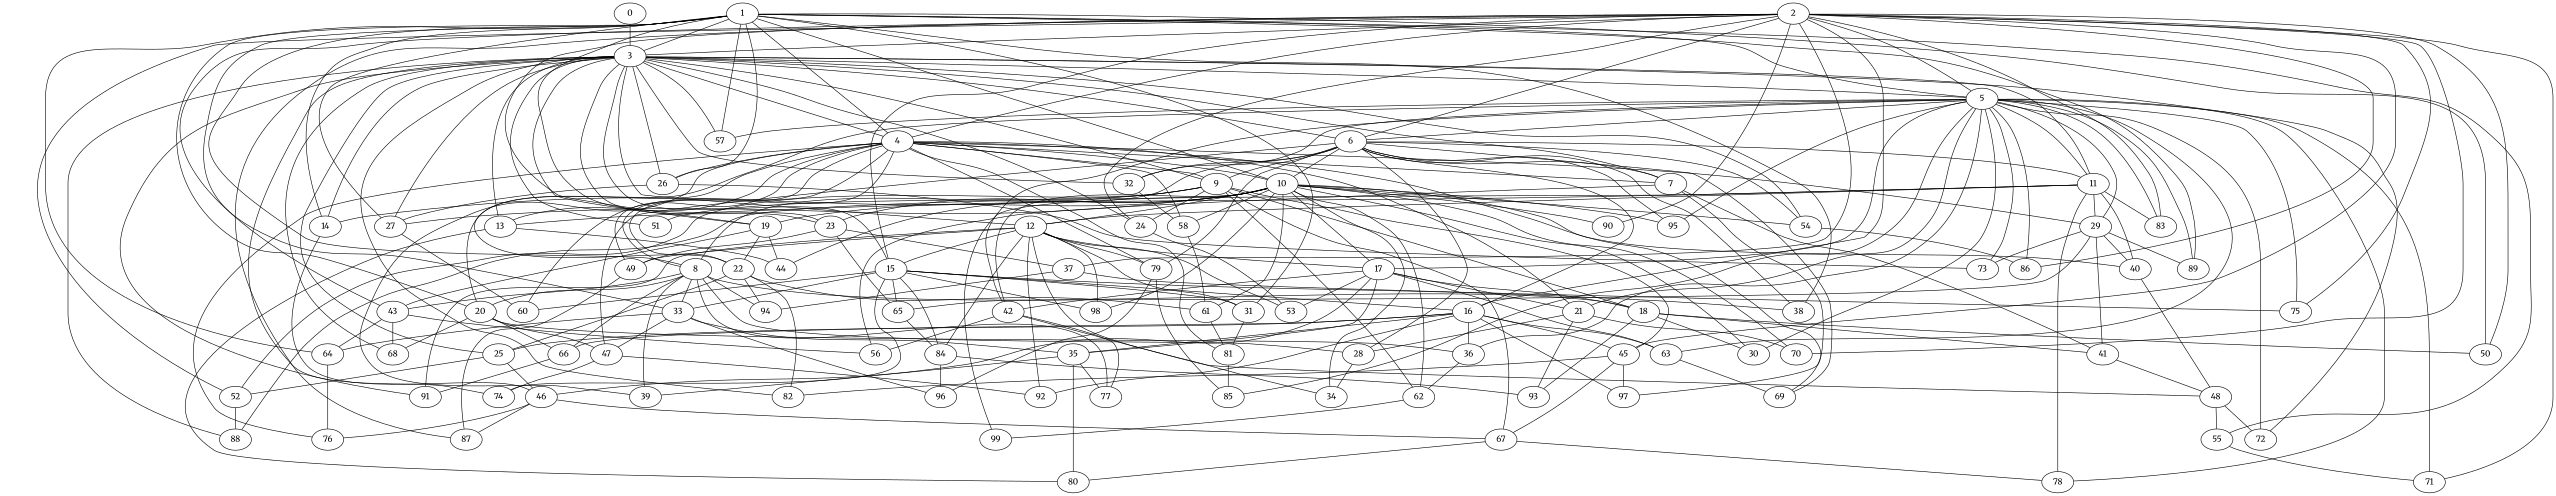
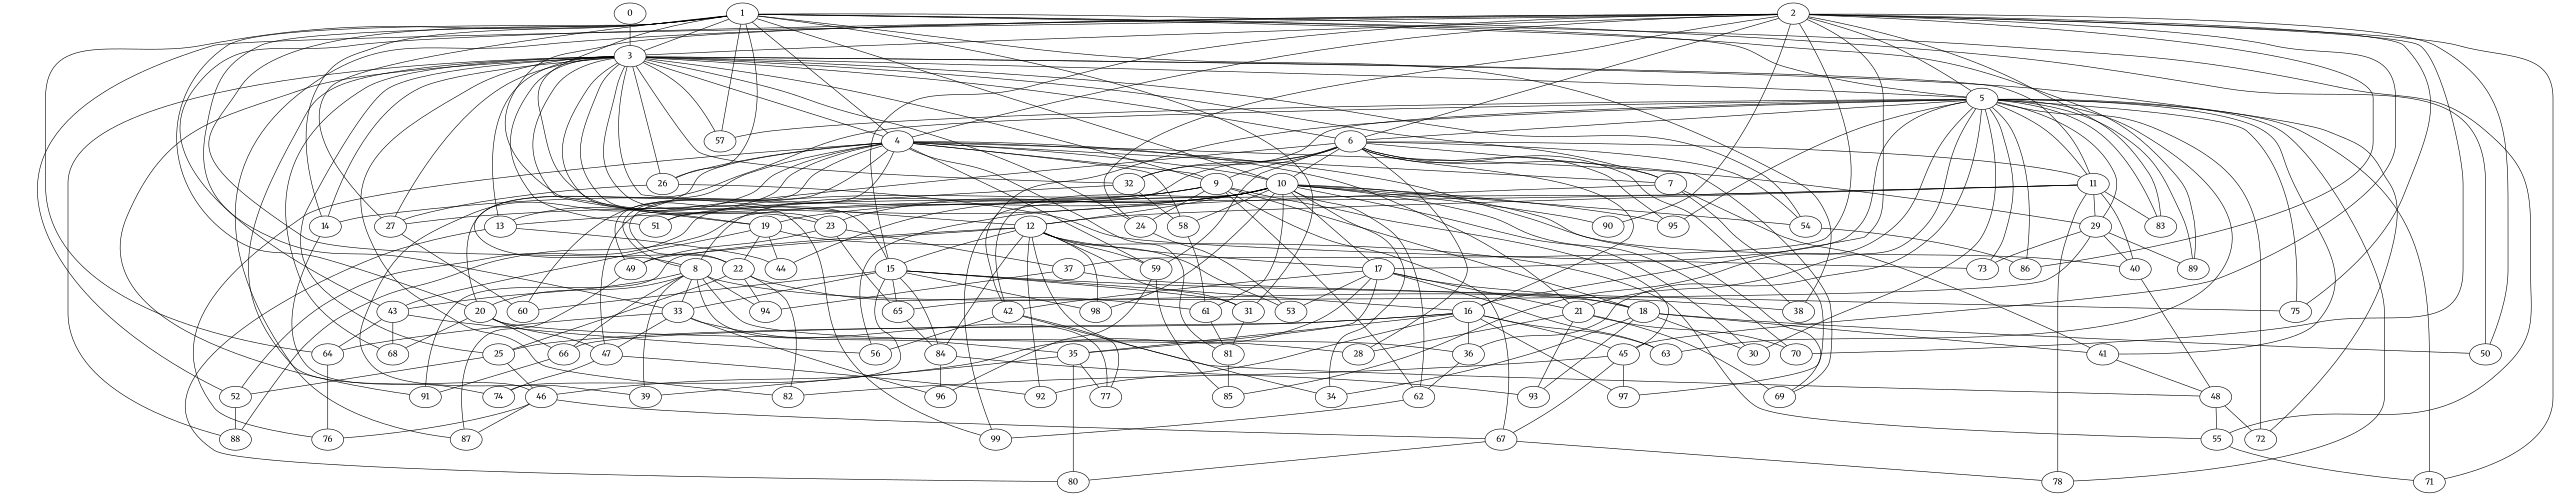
none -> (990, 192)
none -> (815, 248)
(1156, 269) -> (1156, 269)
none -> (1591, 274)
(2099, 290) -> (2299, 195)
(1345, 376) -> (1512, 359)
(1723, 376) -> (1685, 343)
